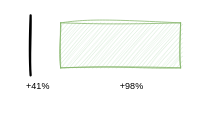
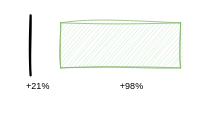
(38, 87) -> (38, 87)
